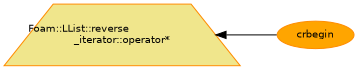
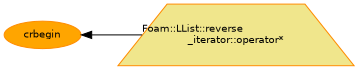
(252, 35) -> (117, 35)
